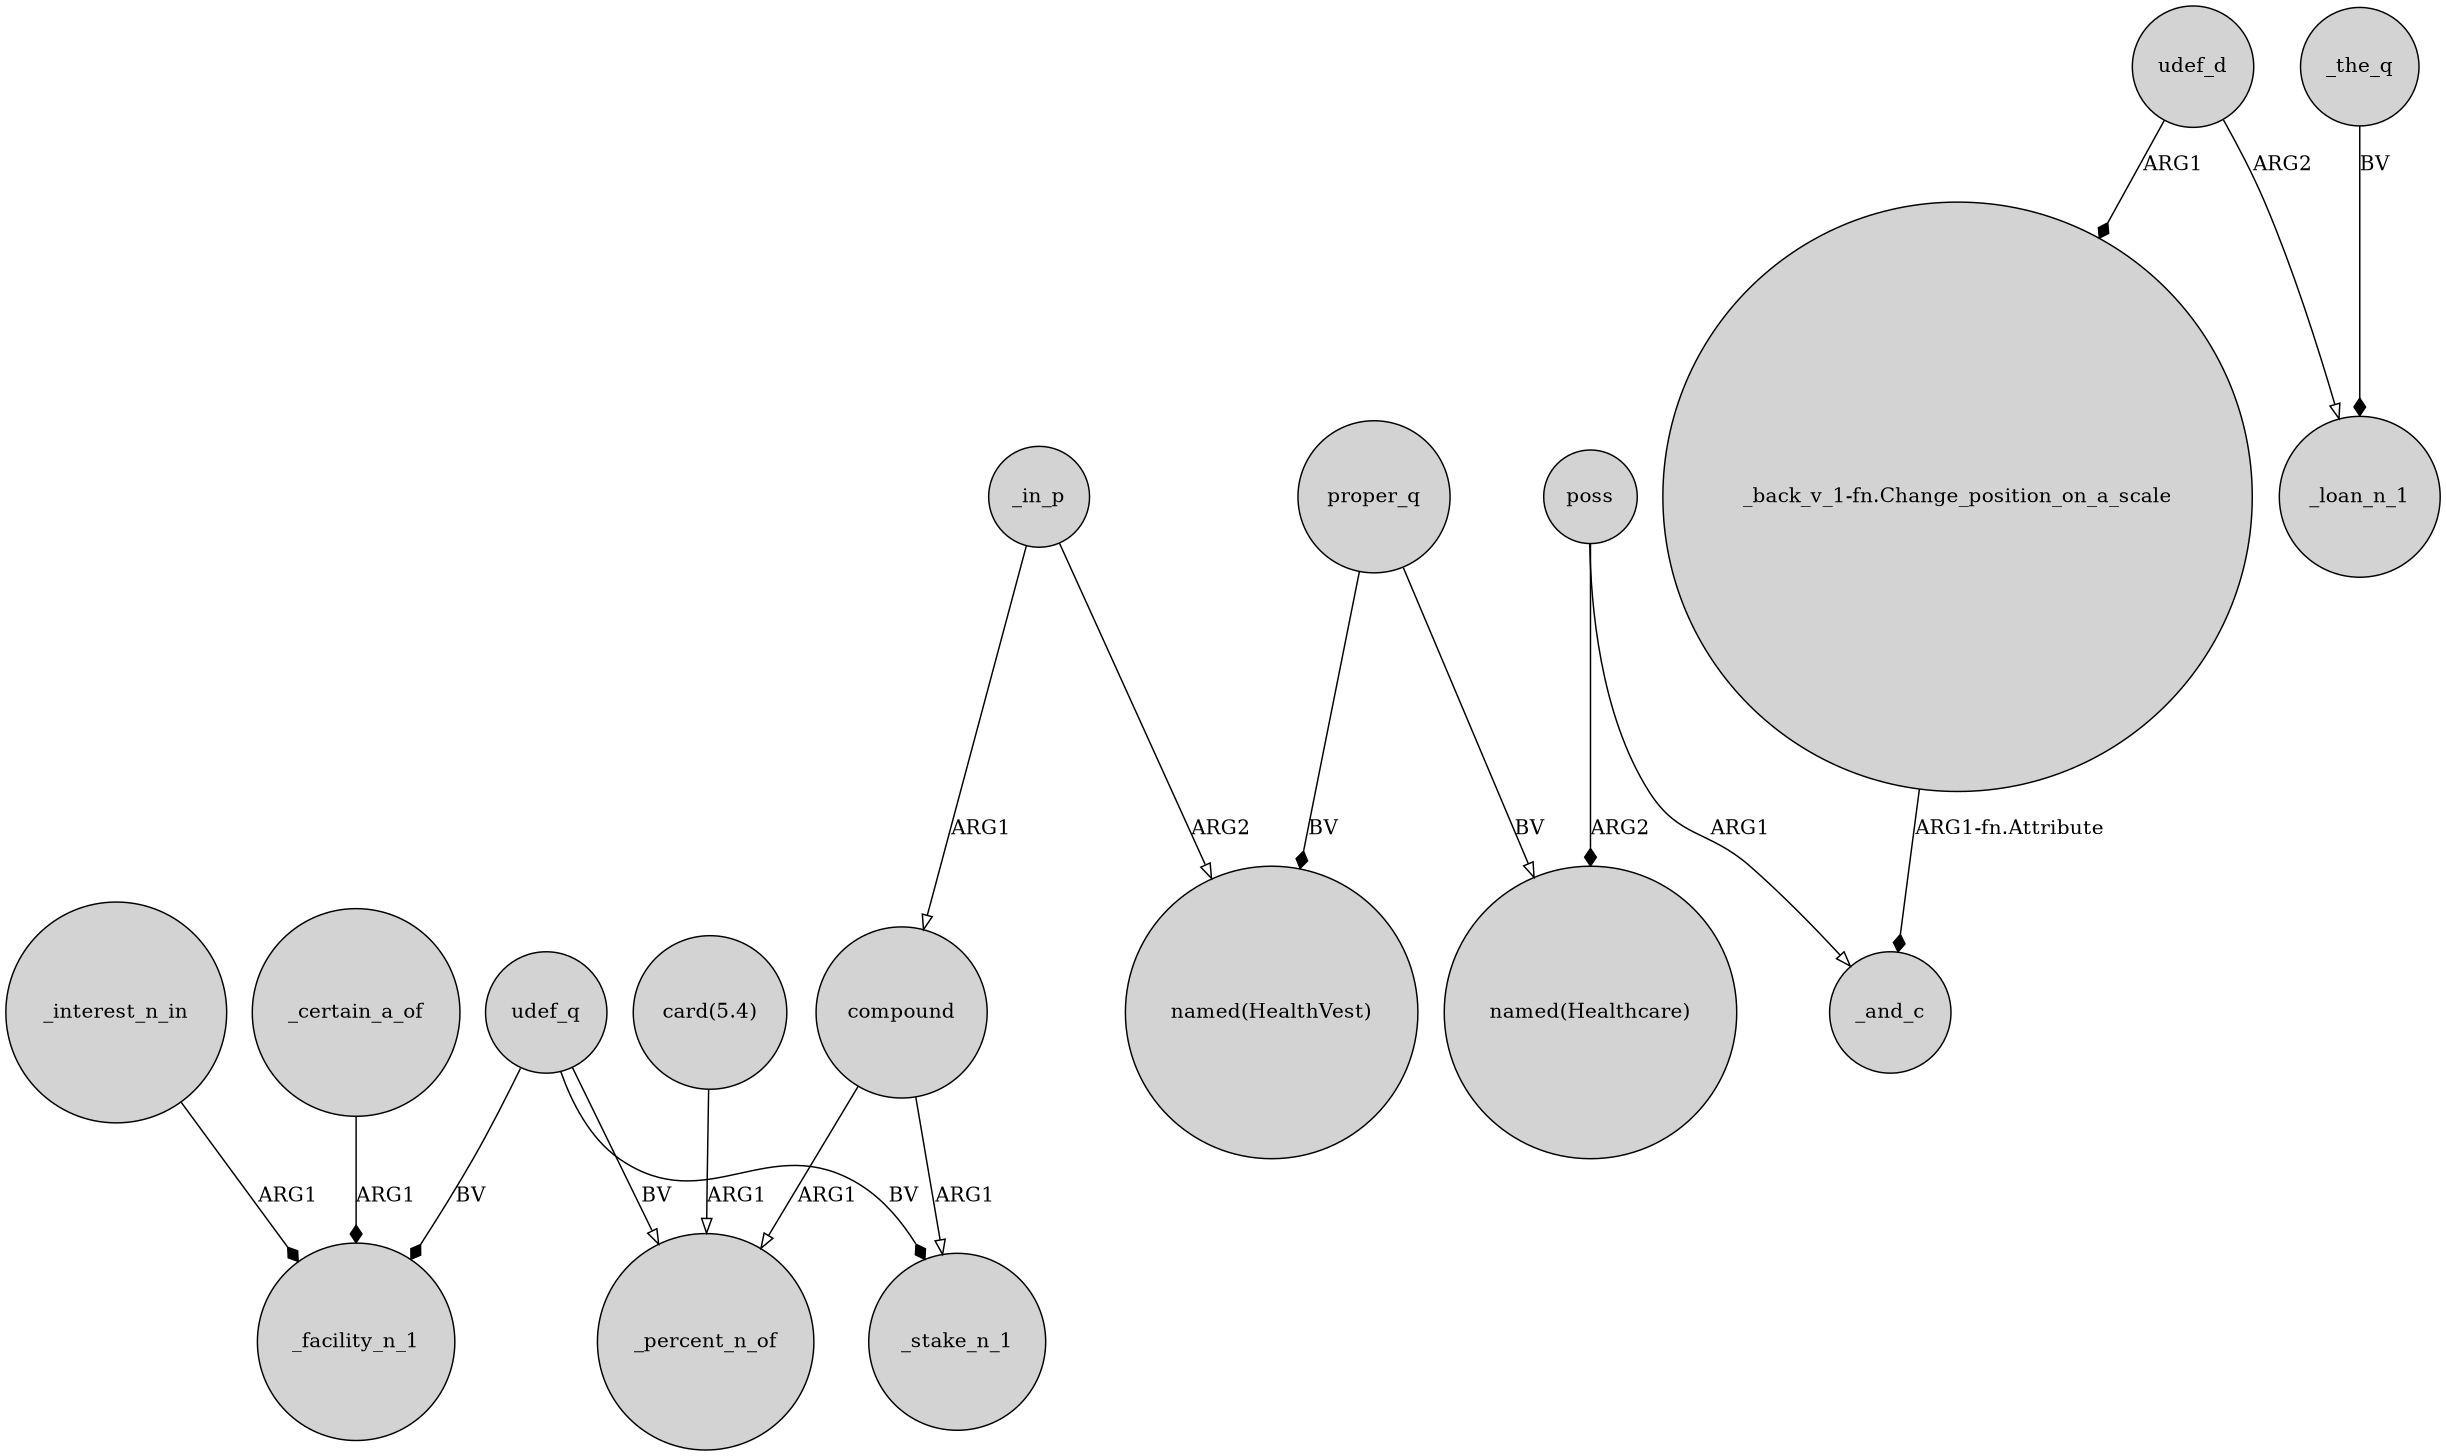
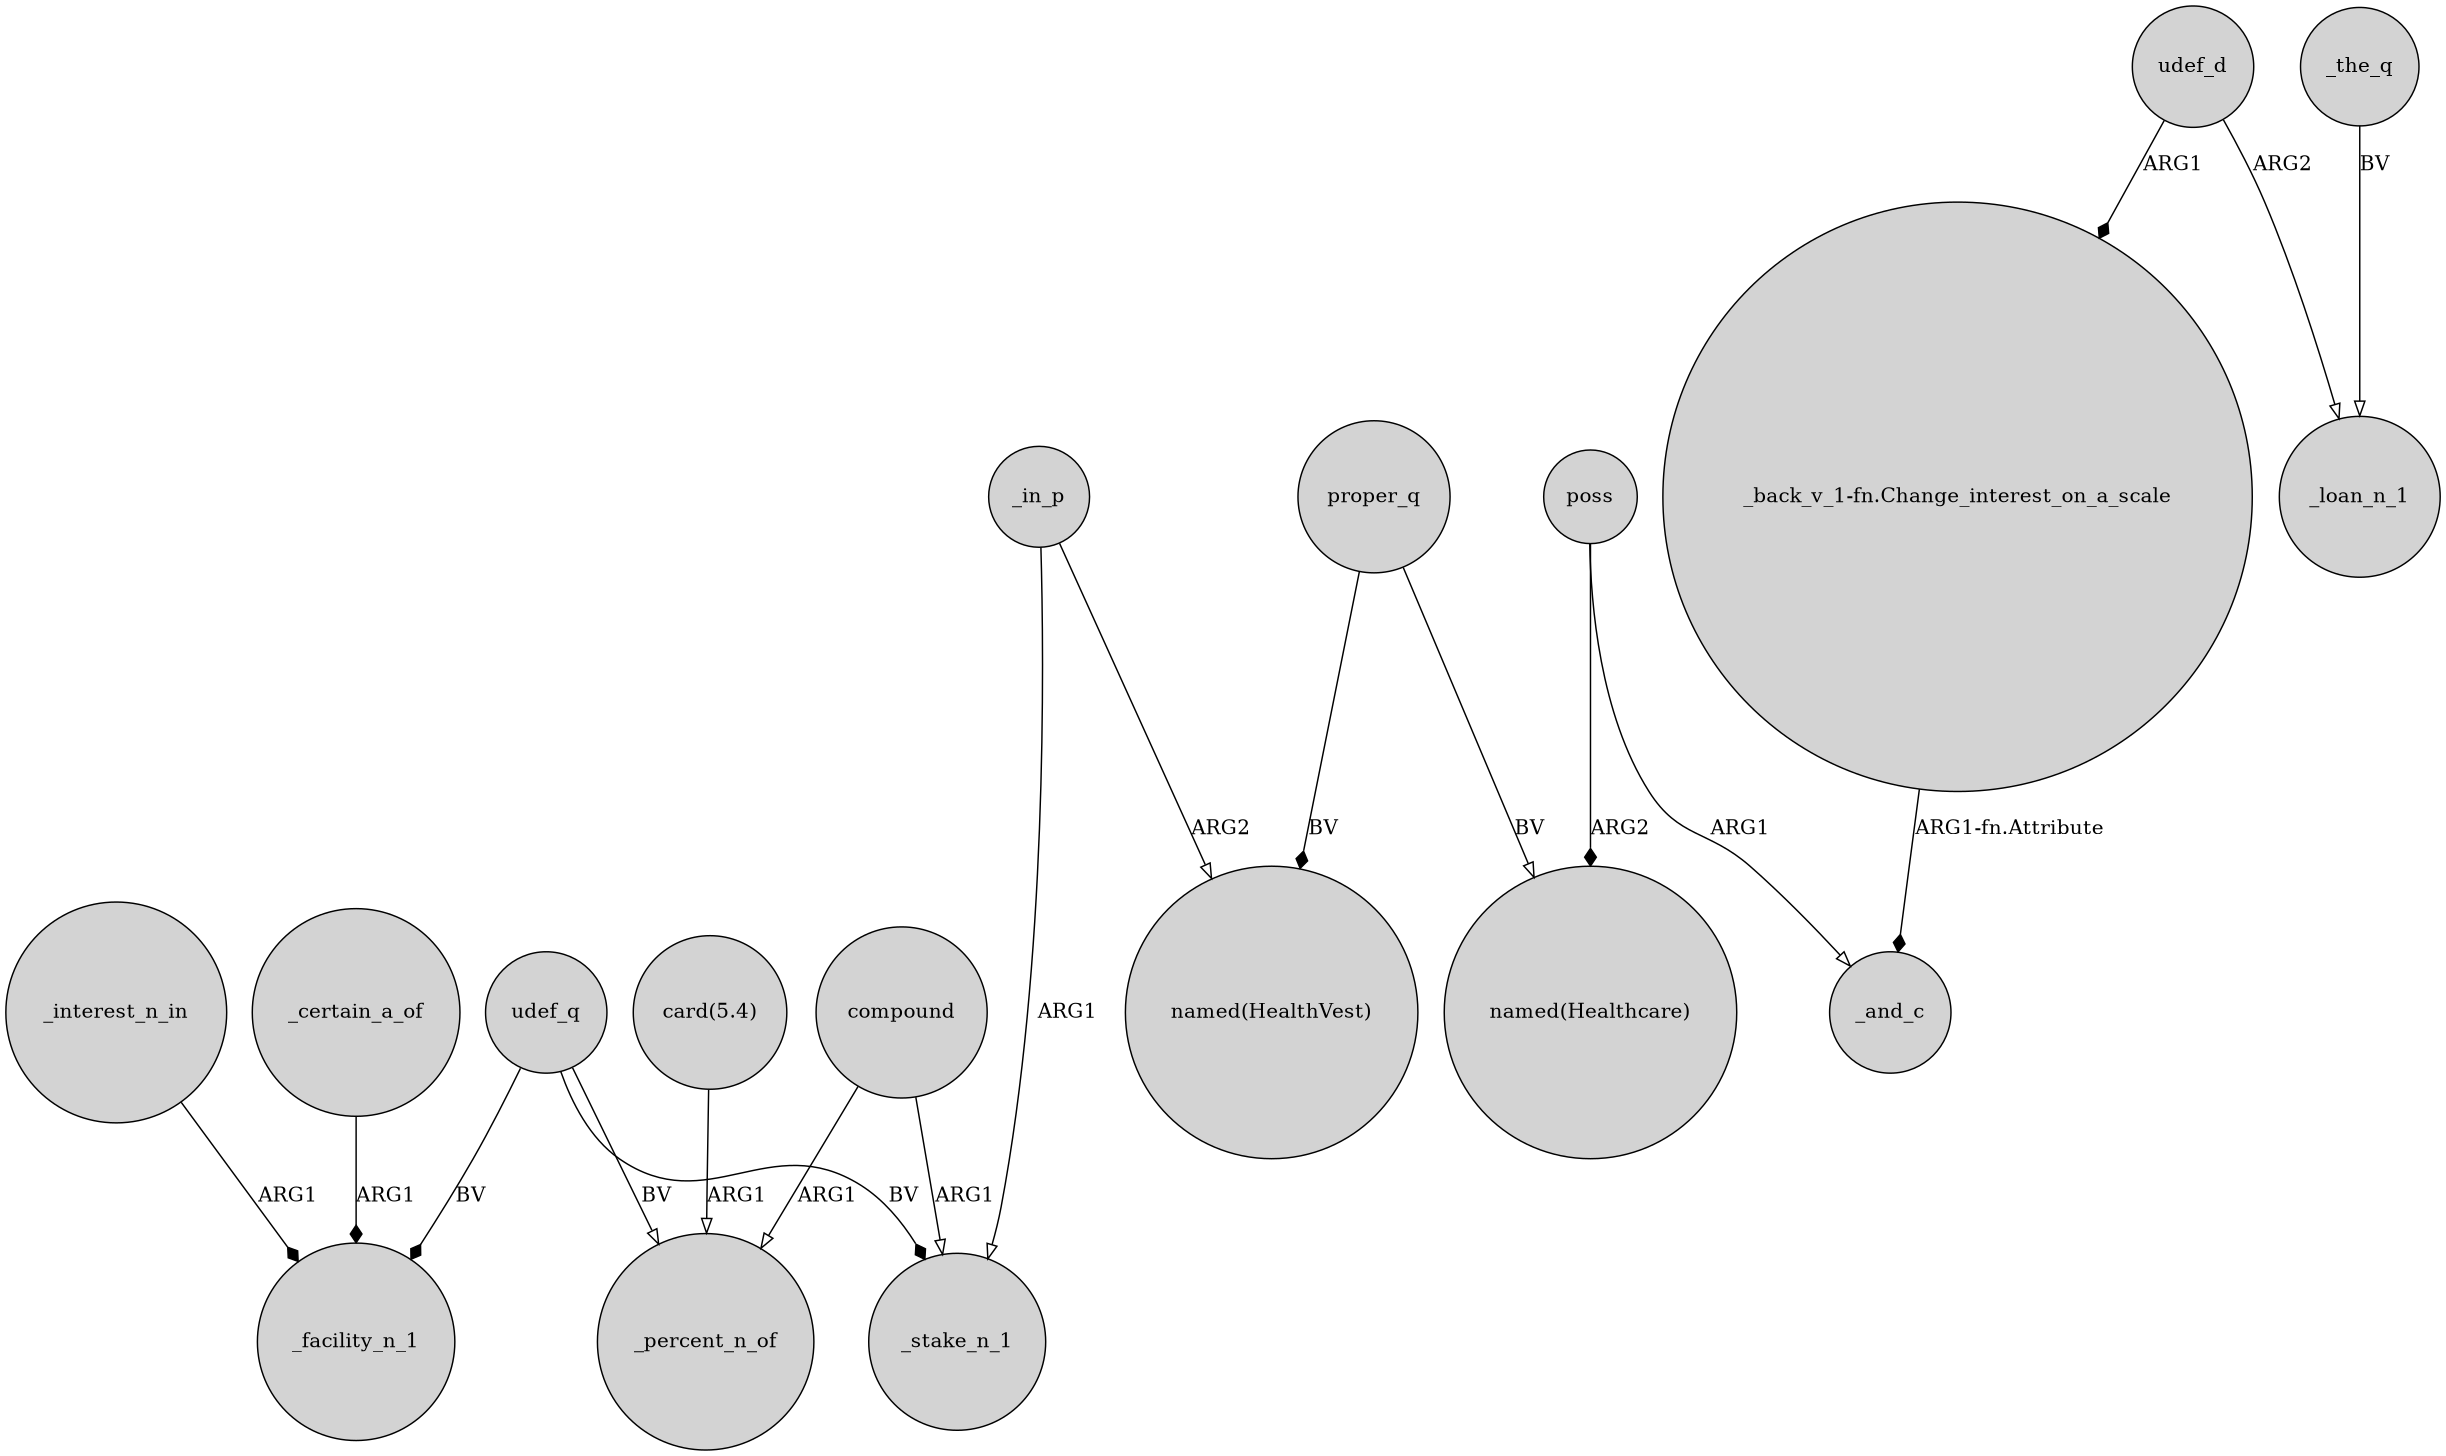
(2360, 263) -> (2360, 263)
(1958, 497) -> (1958, 497)
(977, 730) -> (1036, 898)
